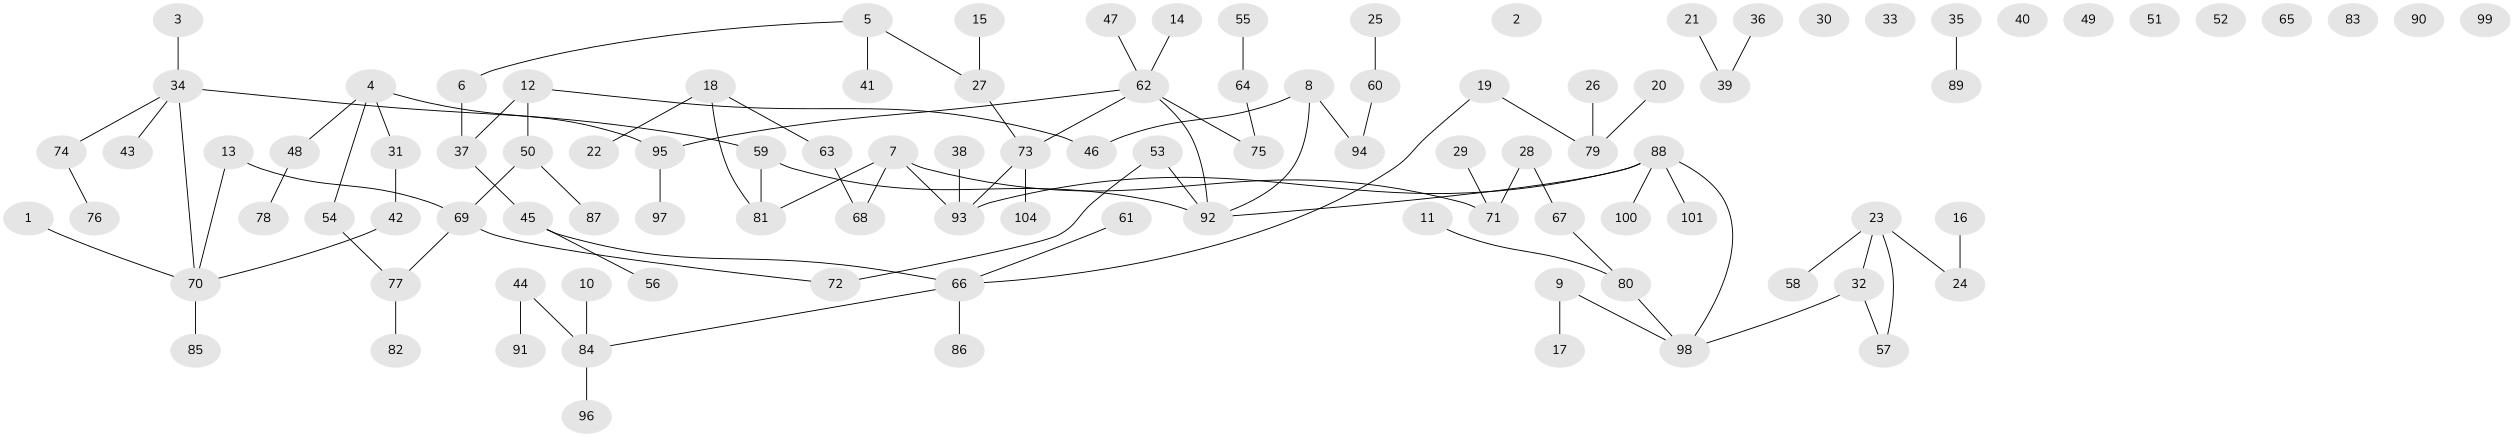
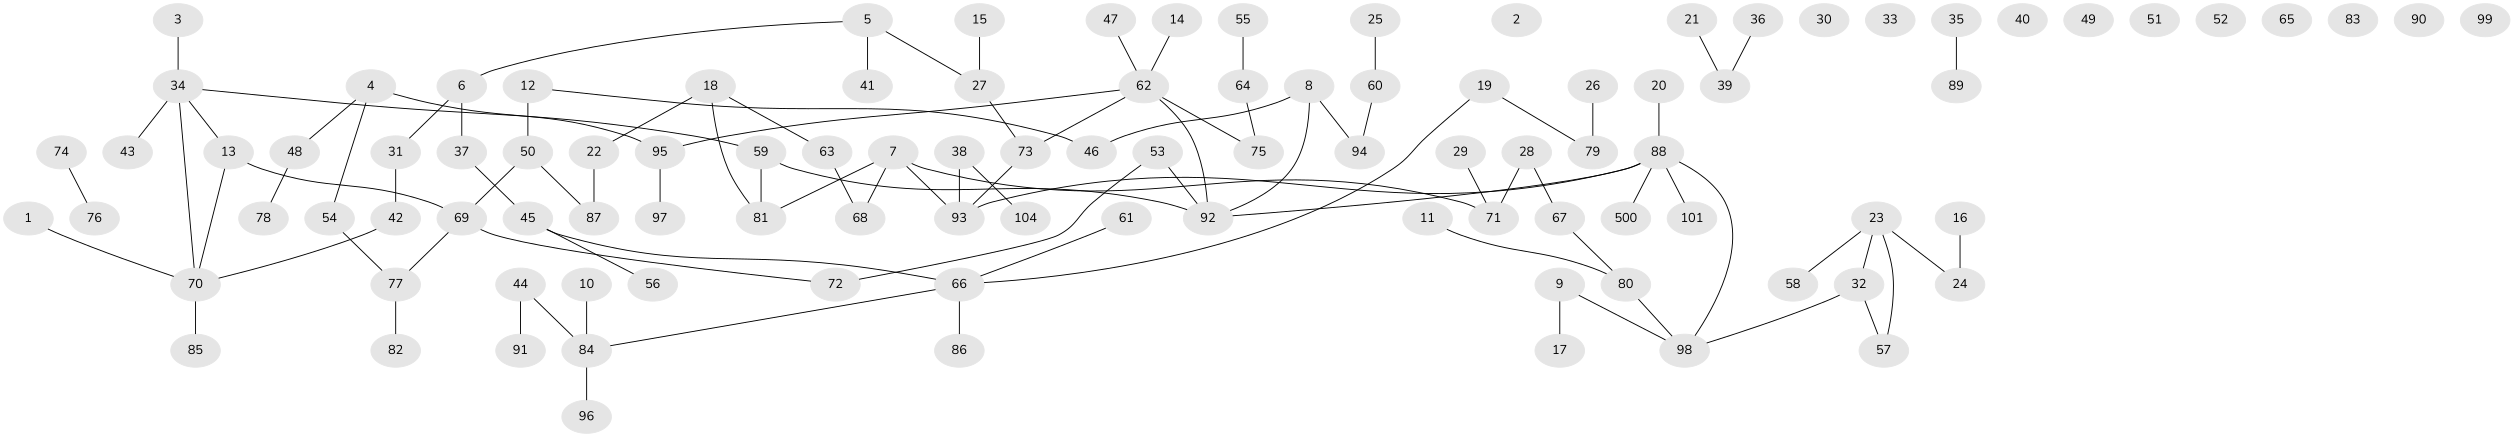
(120, 119) -> (203, 119)
(383, 119) -> (429, 119)
(1626, 119) -> (1659, 119)
(494, 120) -> none
(1025, 181) -> (992, 185)
none -> (594, 186)
(1626, 218) -> (1626, 218)
